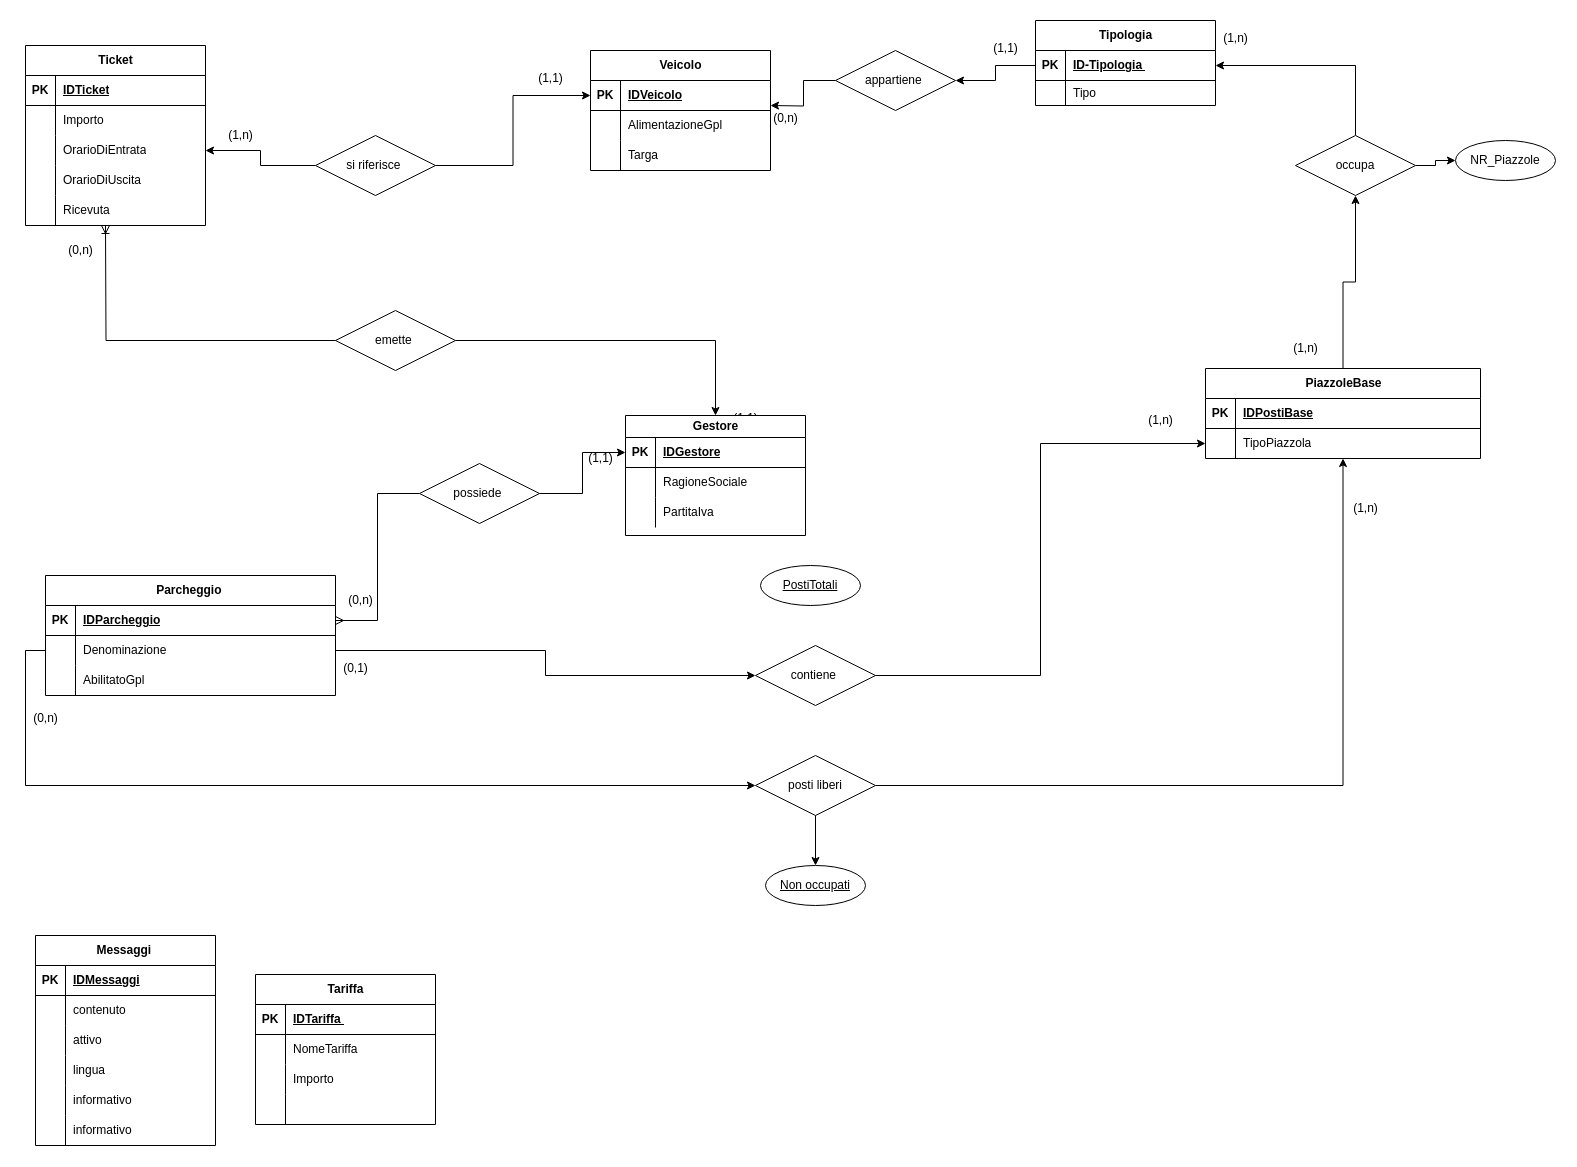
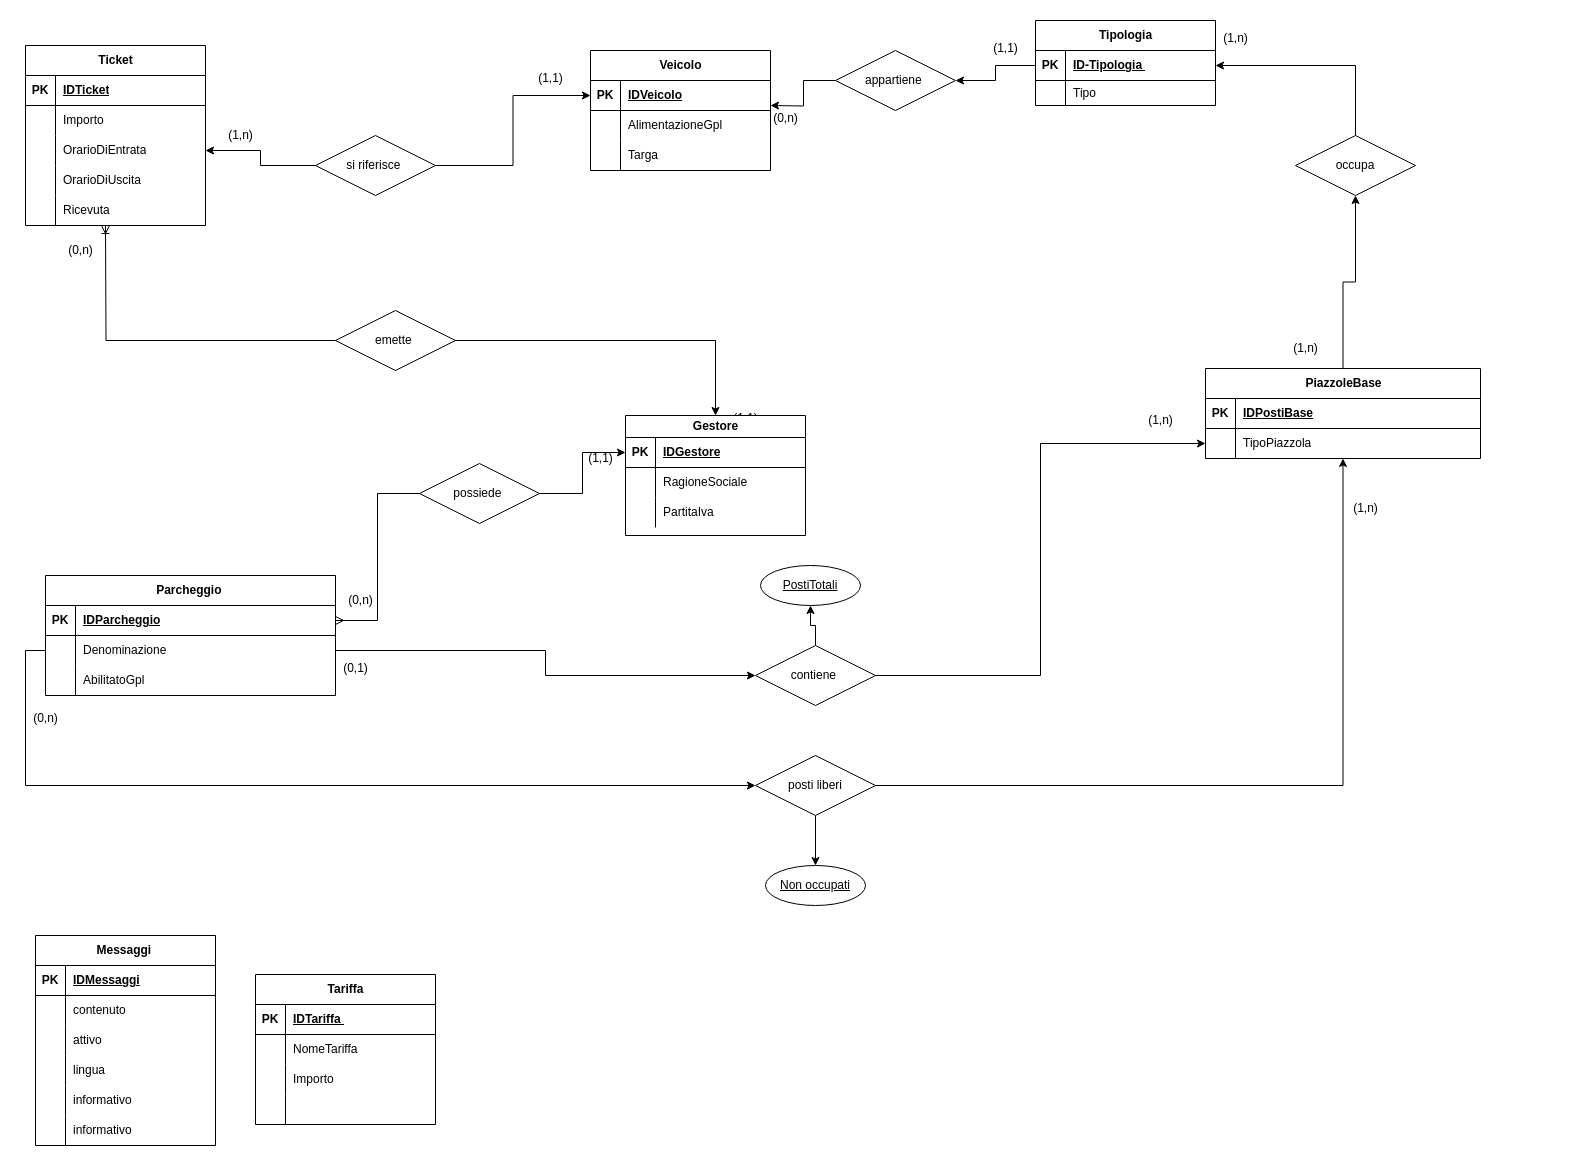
(1506, 161) -> none
(1435, 166) -> none
none -> (816, 627)
